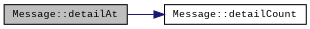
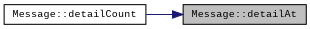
(141, 14) -> (159, 14)
